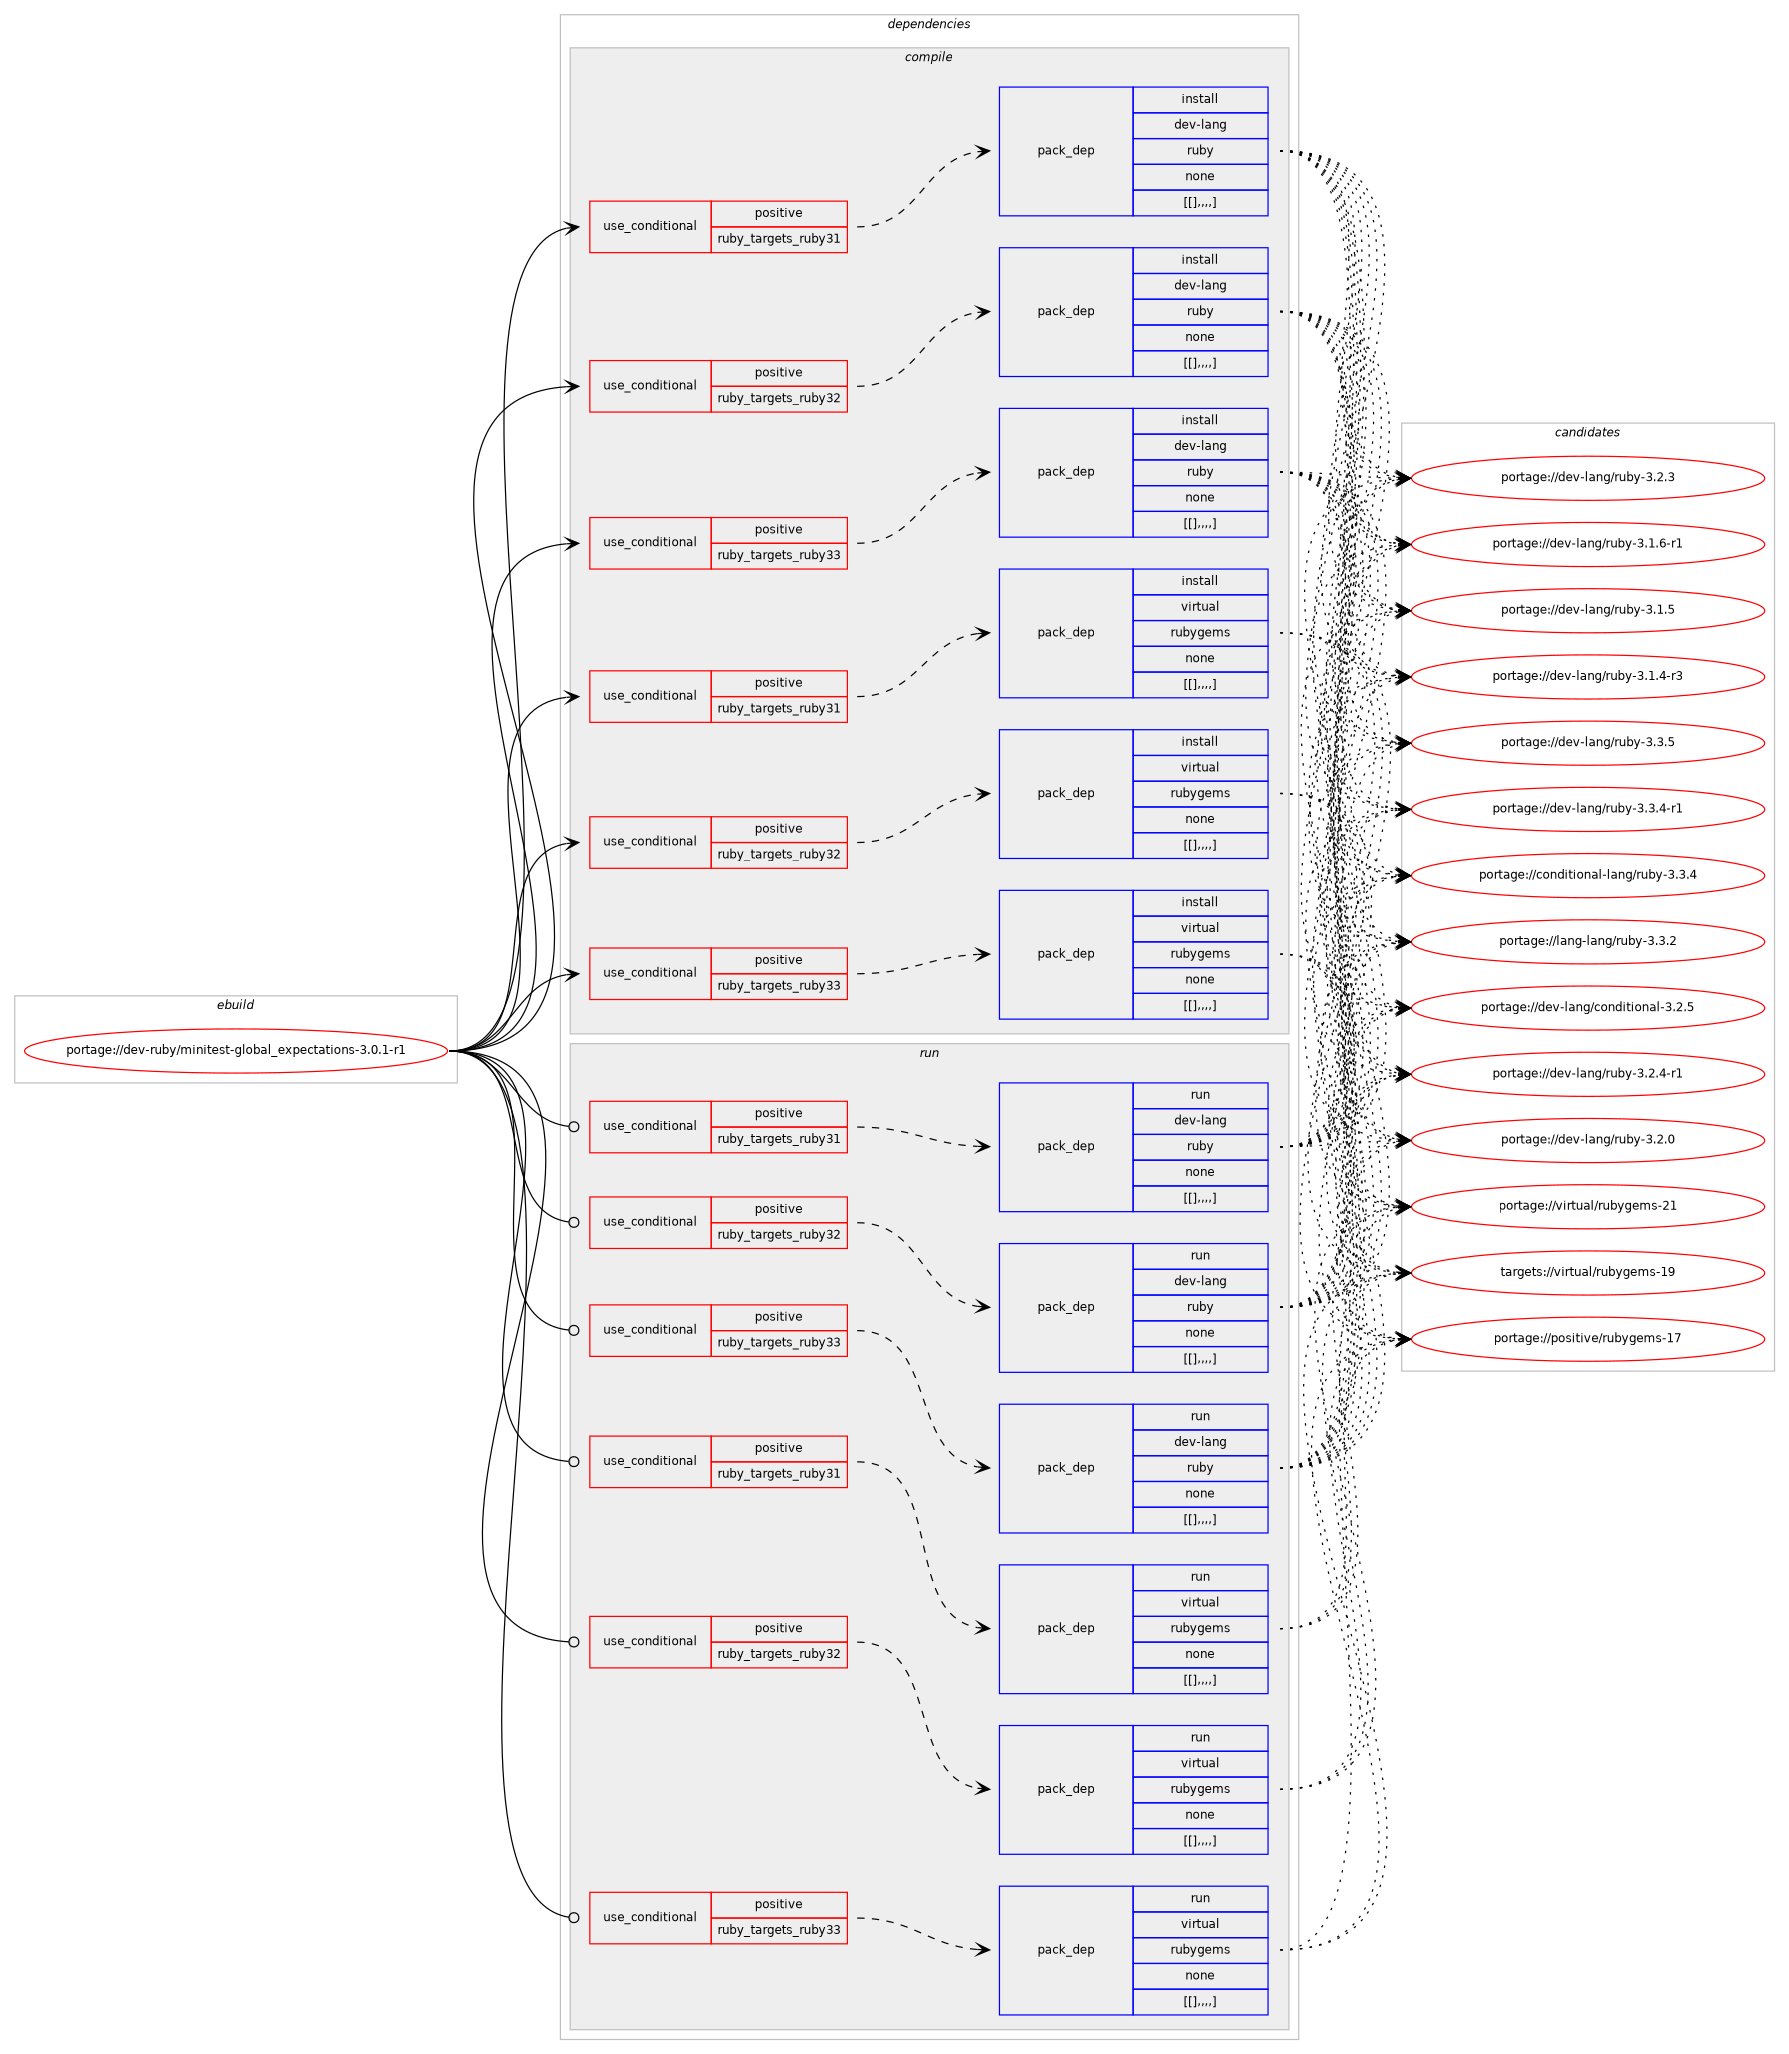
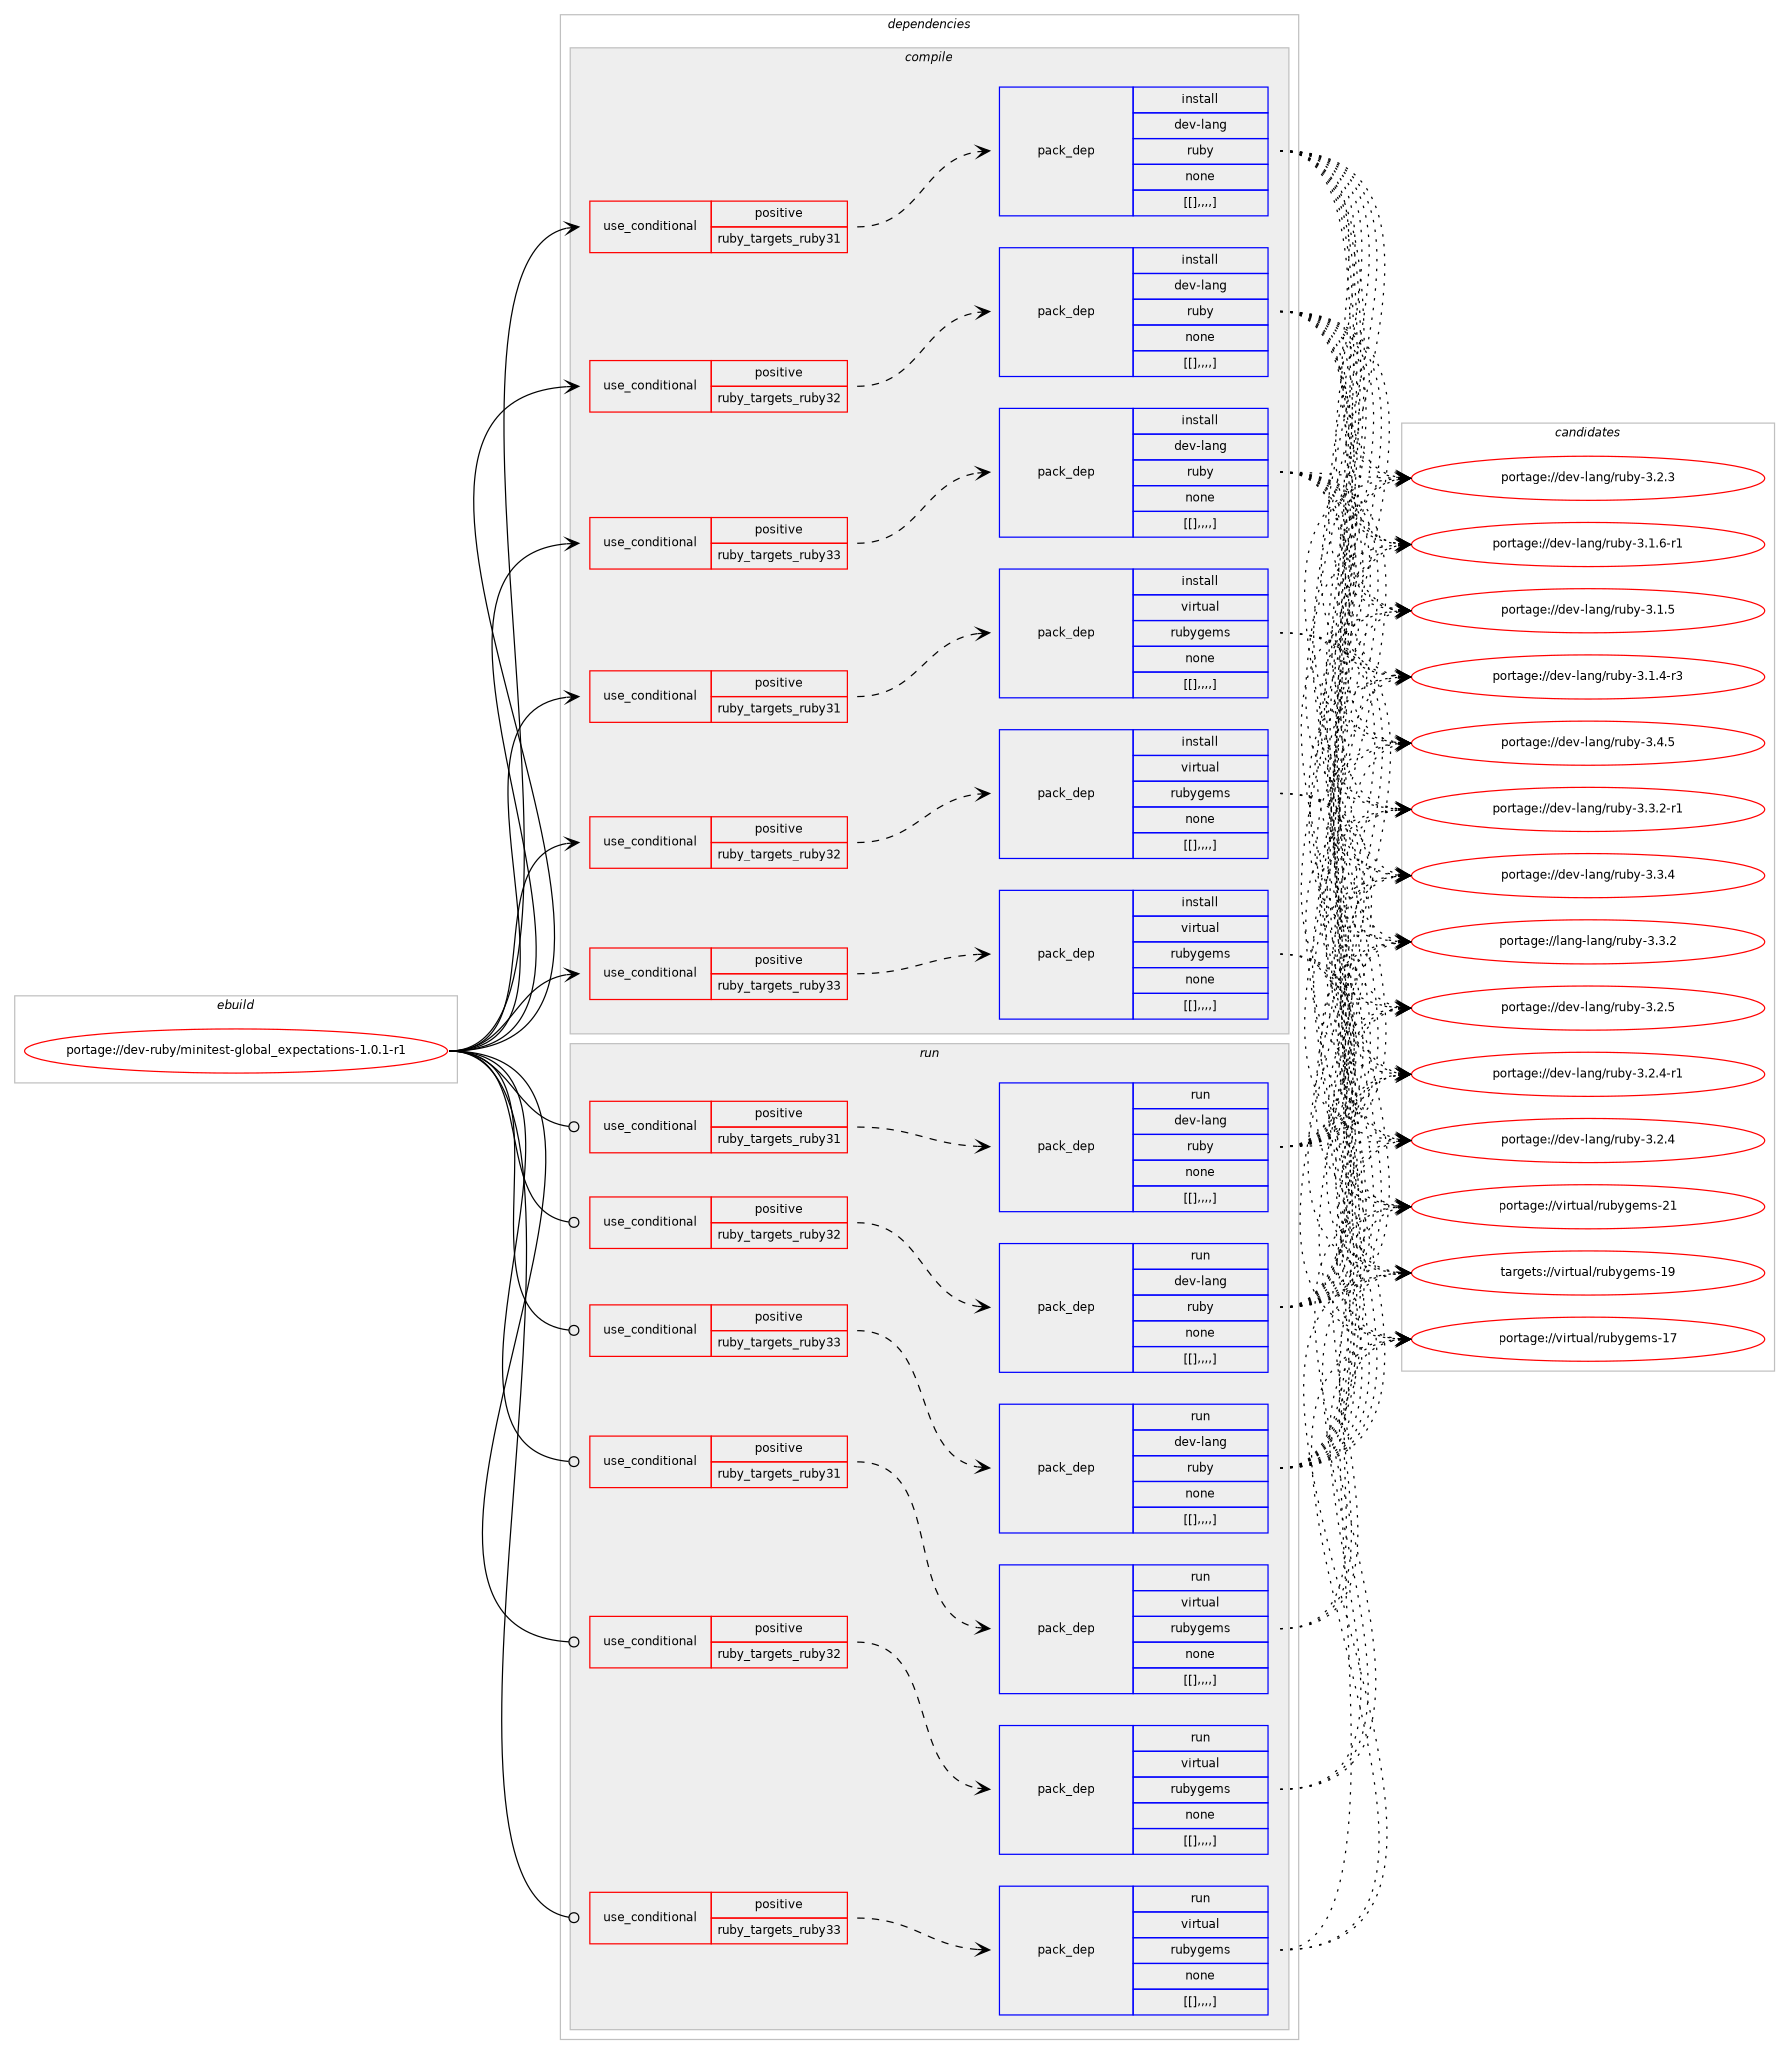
(1588, 743) -> (1588, 743)
(1588, 809) -> (1588, 809)
(1588, 876) -> (1588, 876)
(1588, 1008) -> (1588, 1008)
(236, 1051) -> (236, 1051)
(1588, 1141) -> (1588, 1141)
(1588, 1339) -> (1588, 1339)
